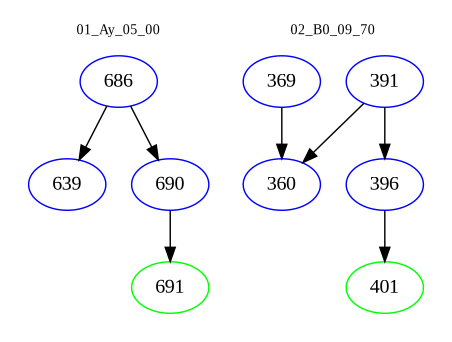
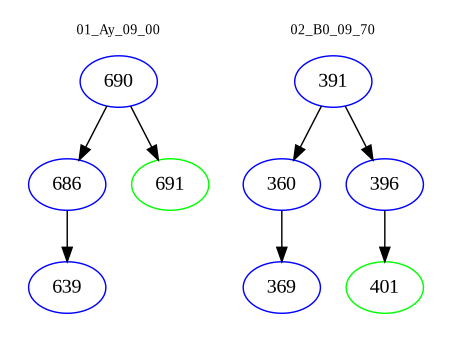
(119, 31) -> (119, 31)
(282, 126) -> (282, 229)
(141, 127) -> (96, 127)
